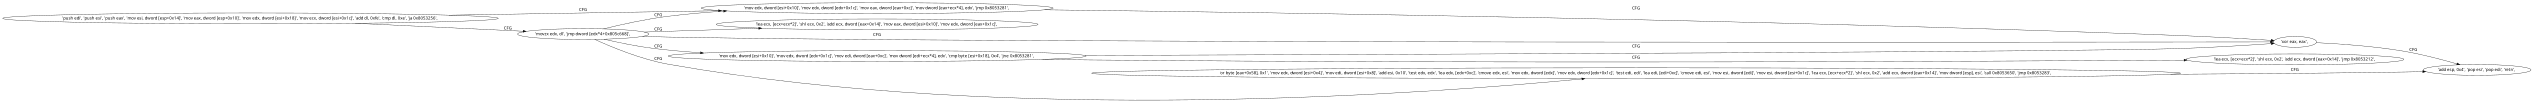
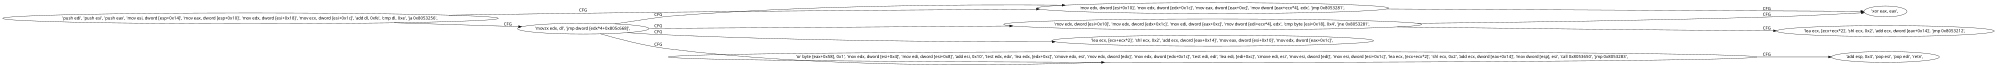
(1456, 42) -> none
(2387, 49) -> none
